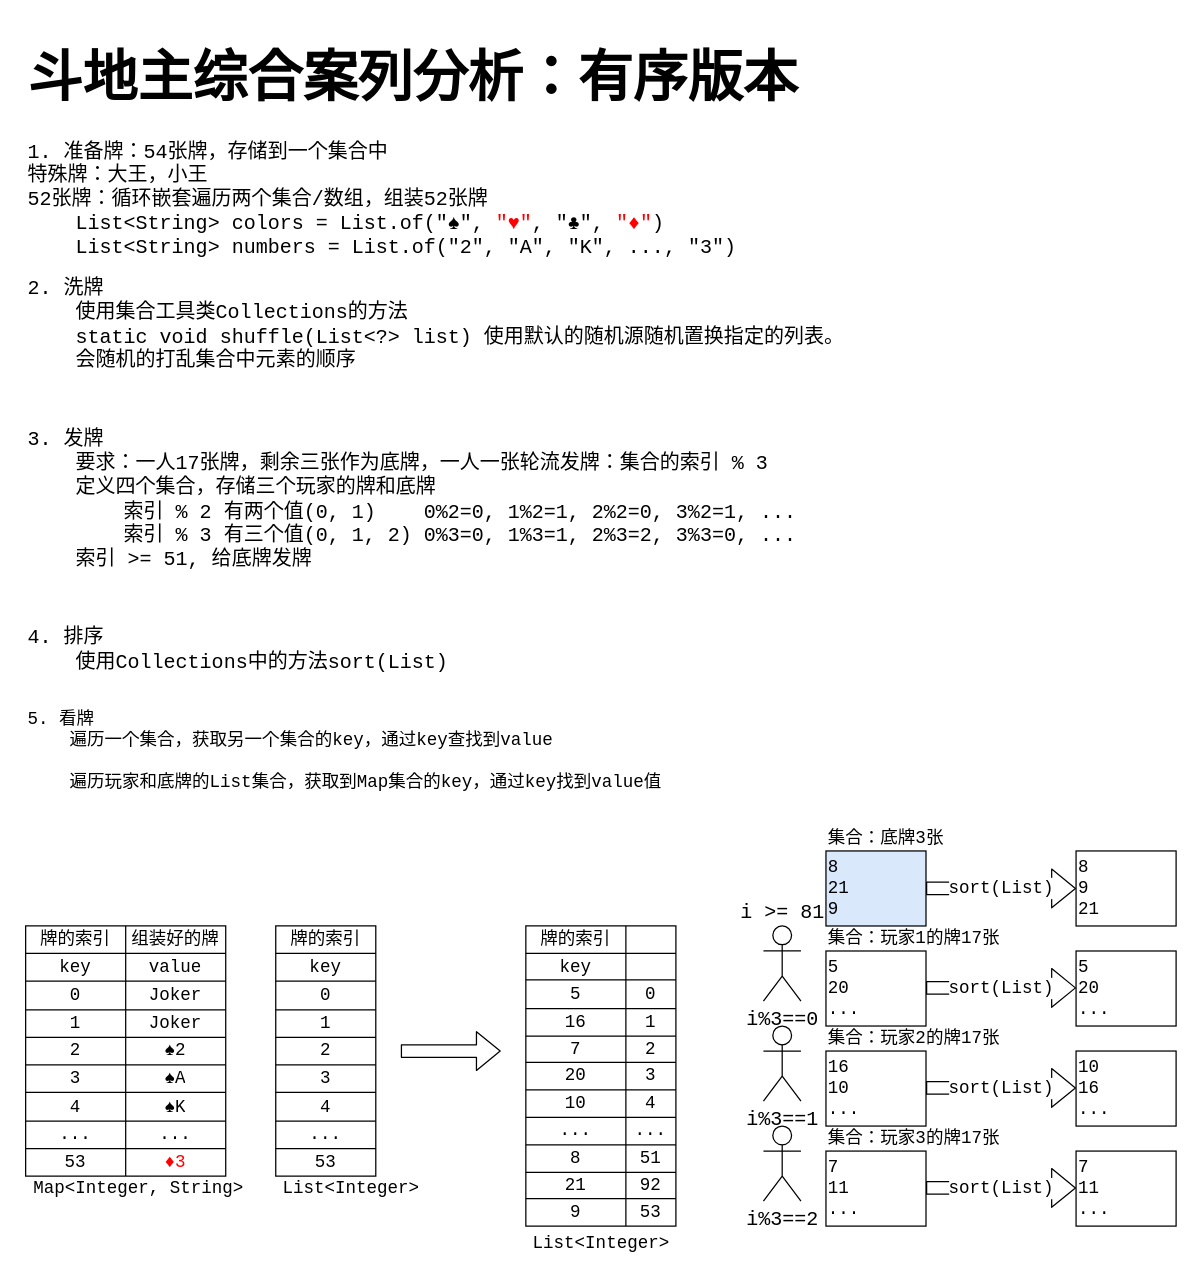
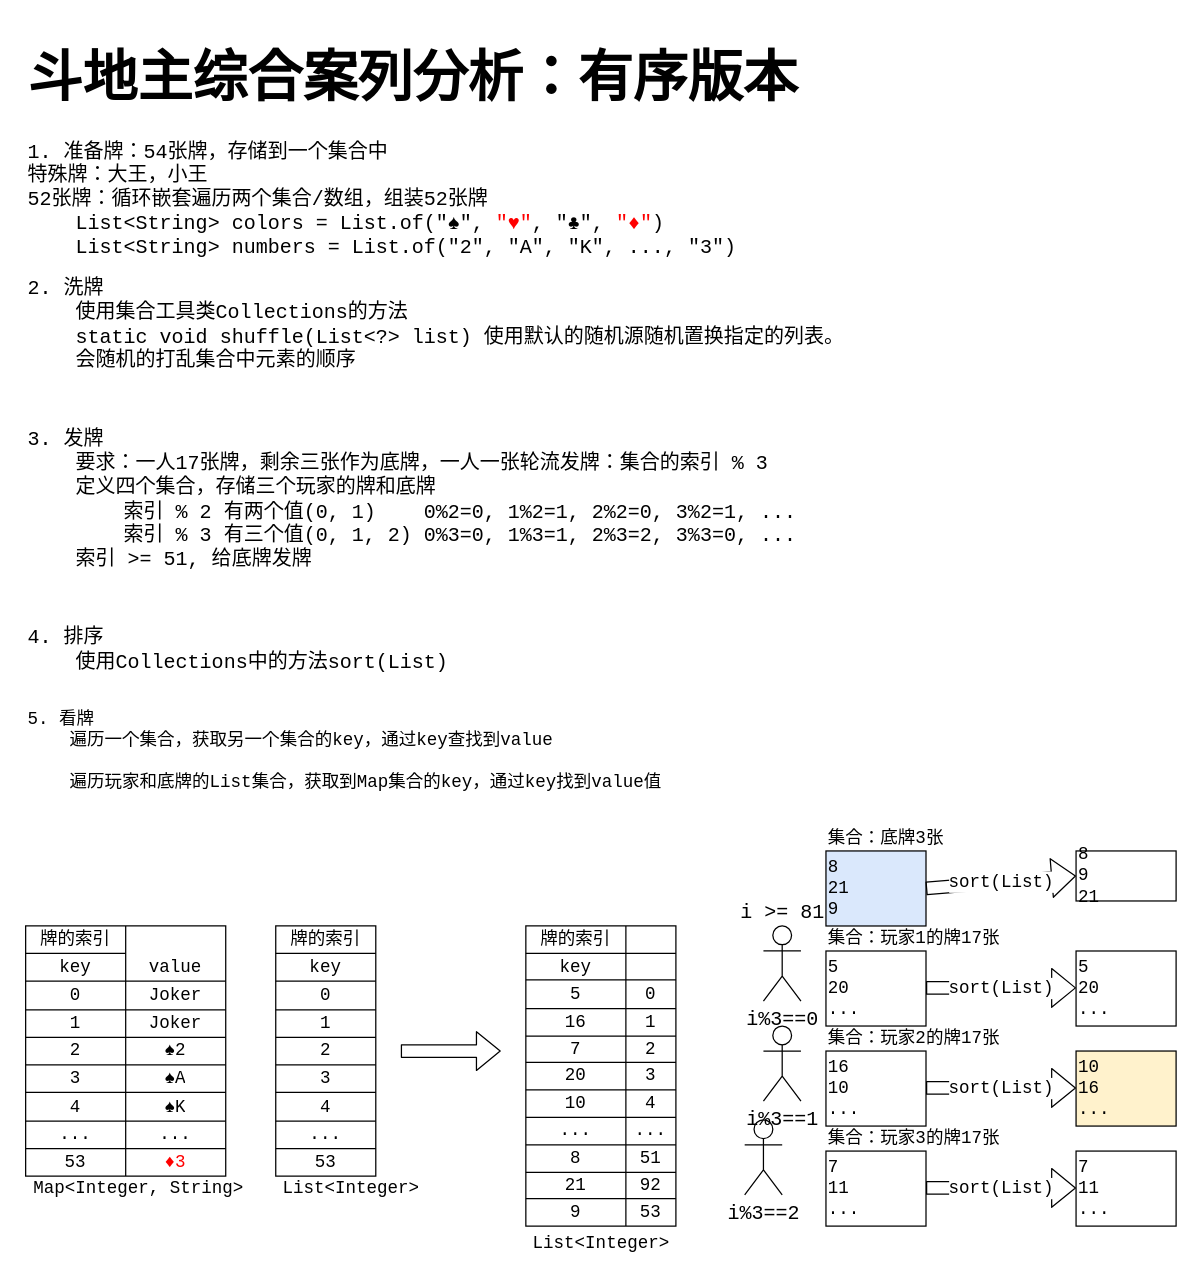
(1126, 888) -> (1126, 876)
(176, 939) -> none
(1126, 1088) -> (1126, 1088)
(782, 1163) -> (763, 1157)
